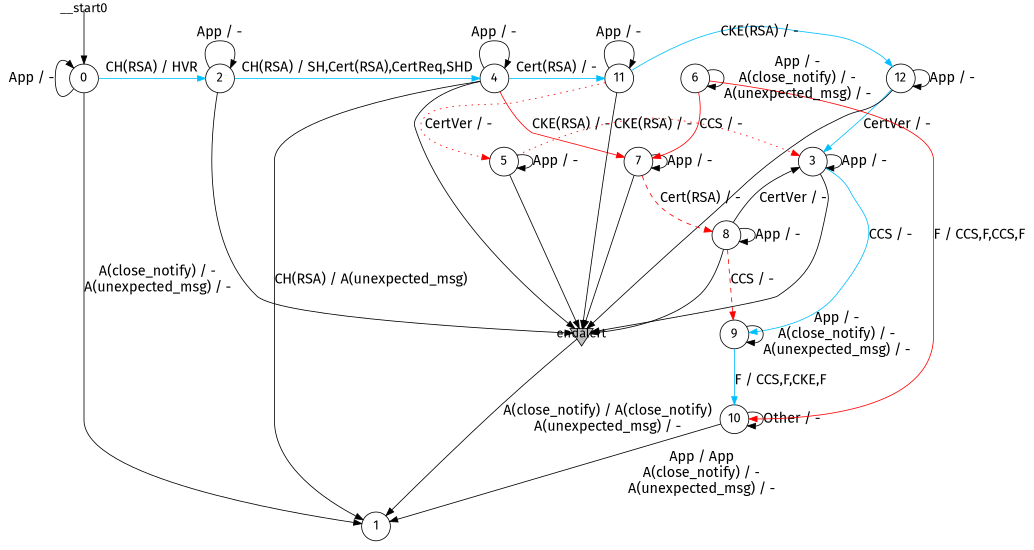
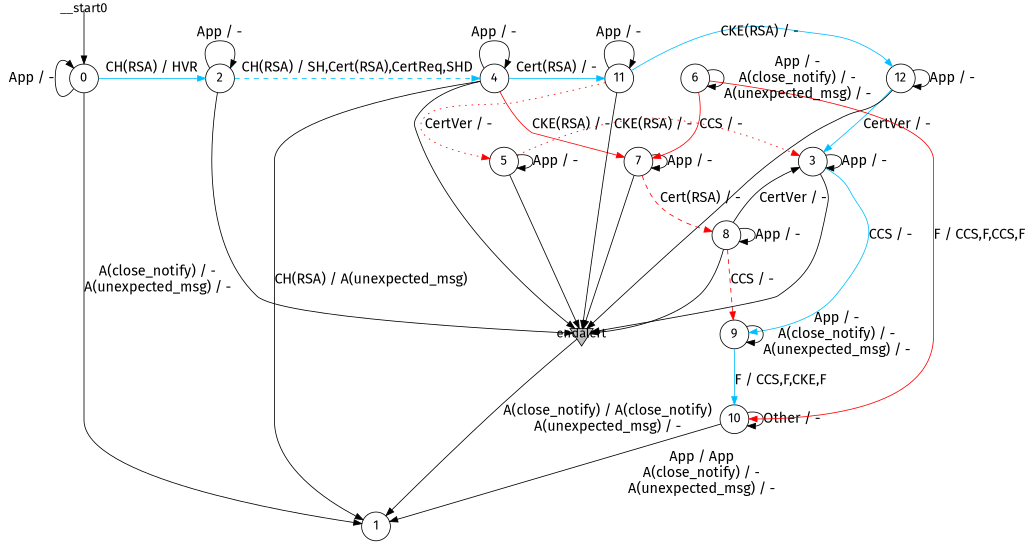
(353, 78) -> (353, 78)
